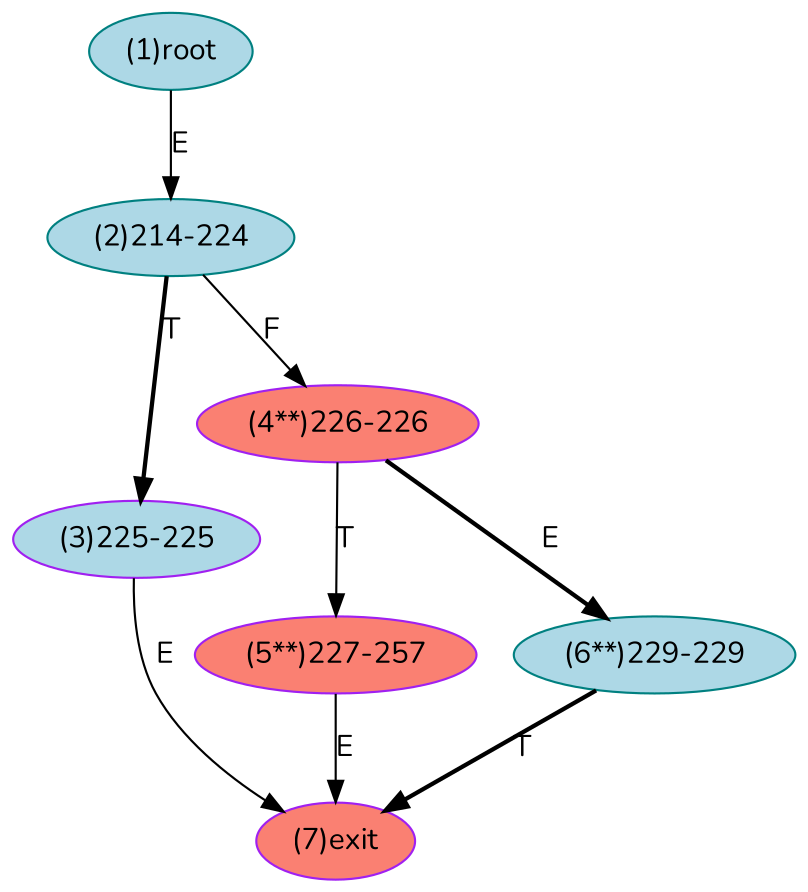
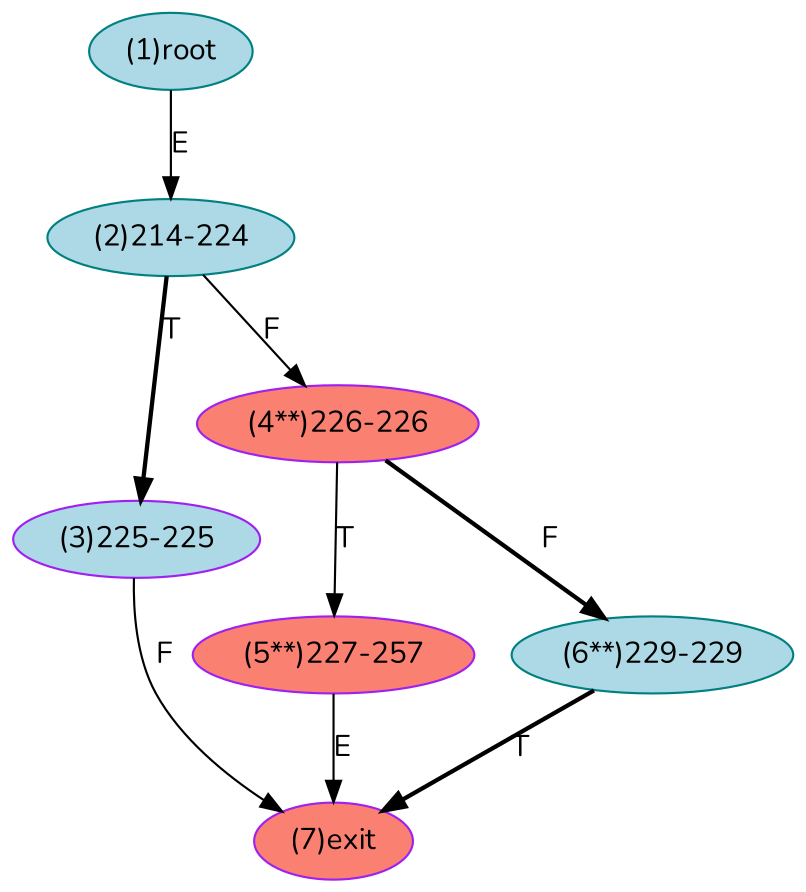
(551, 539) -> (550, 539)
(166, 655) -> (164, 655)
